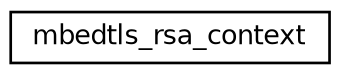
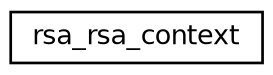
(170, 38) -> (137, 38)
